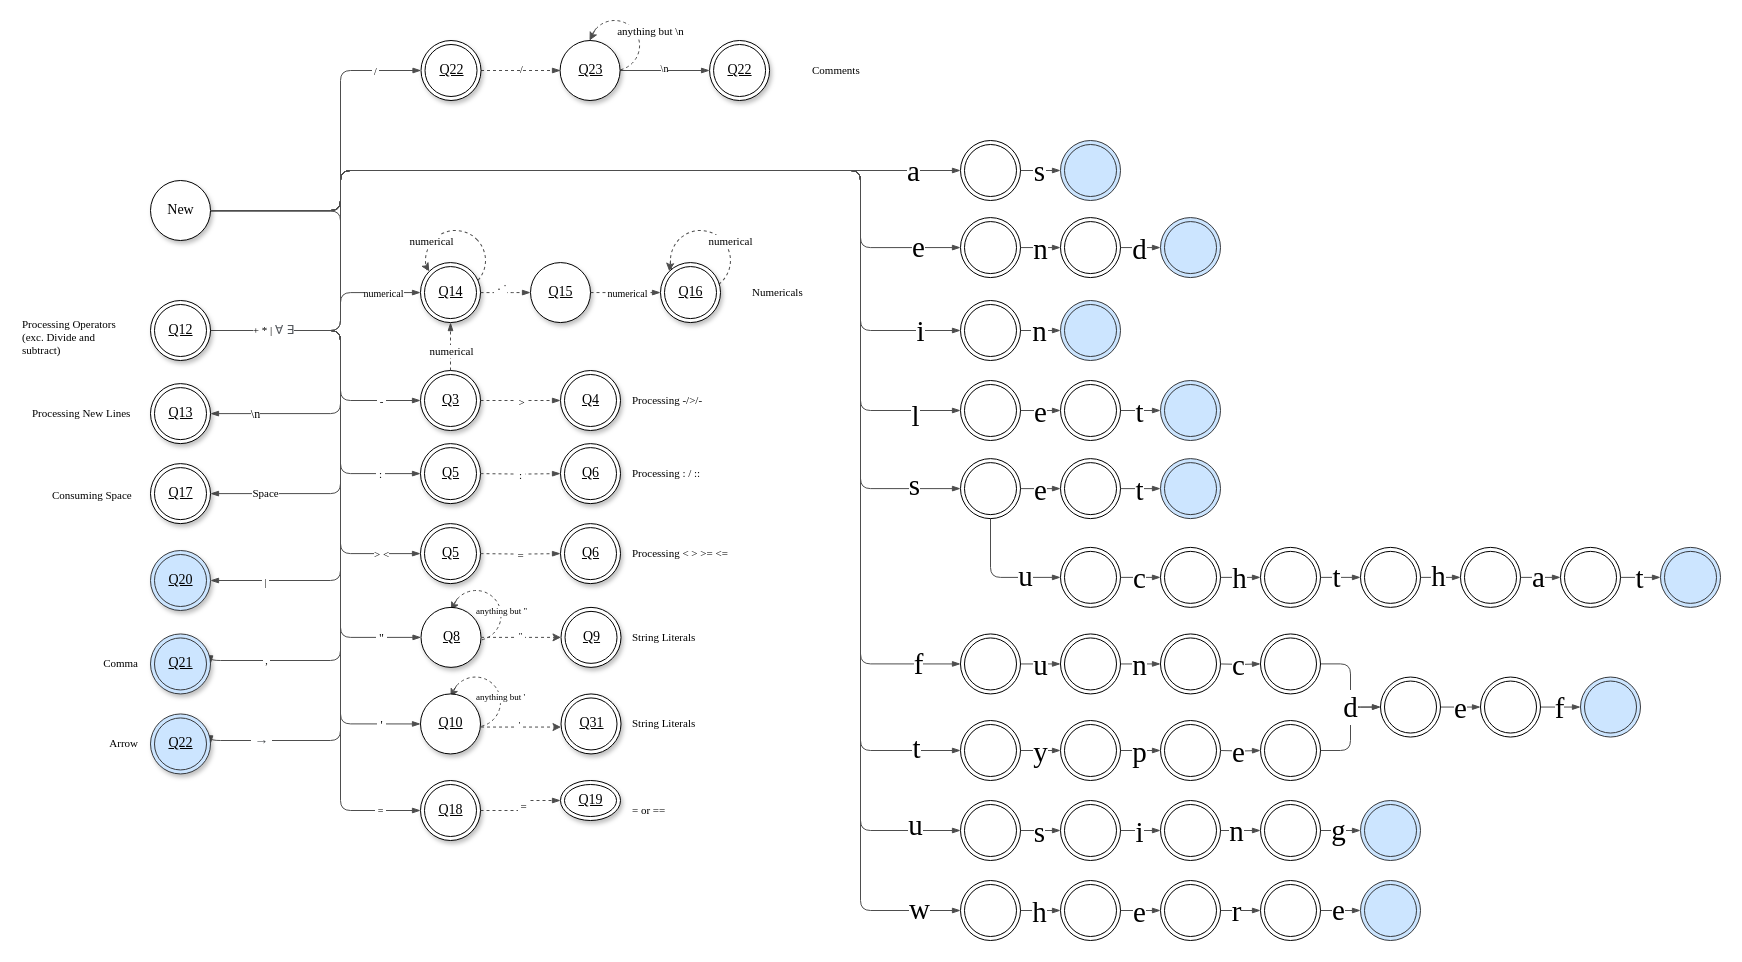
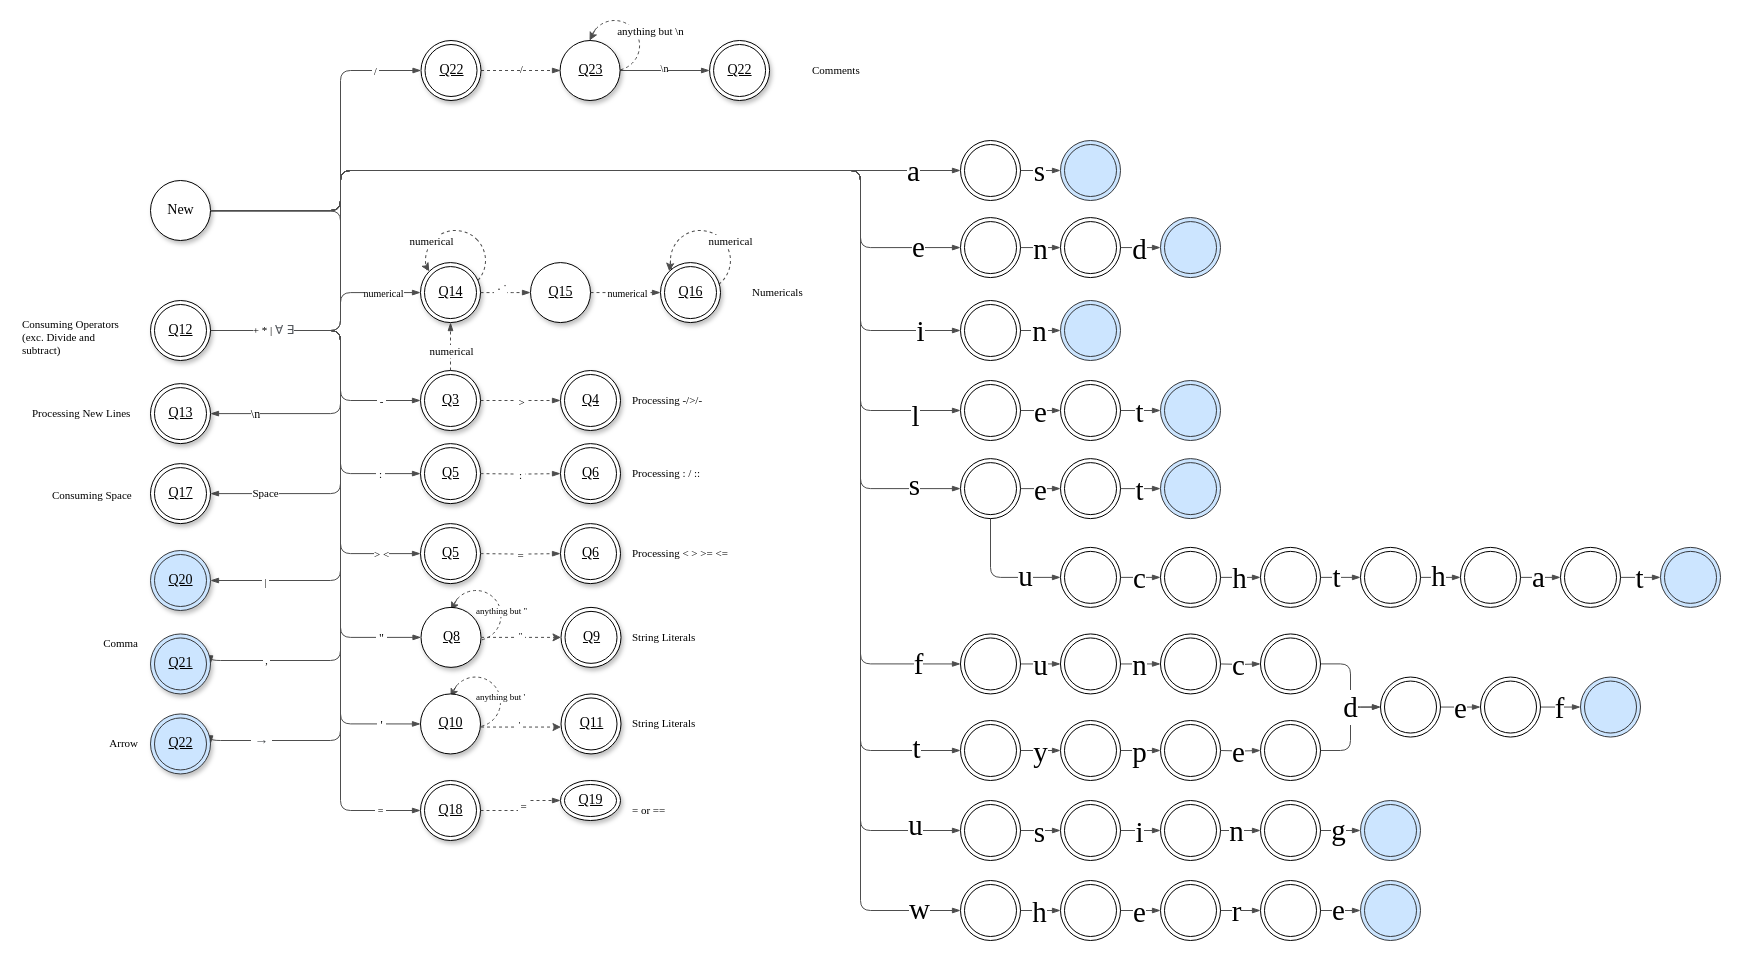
(77, 338) -> (77, 338)
(106, 664) -> (106, 644)
(592, 724) -> (592, 724)
